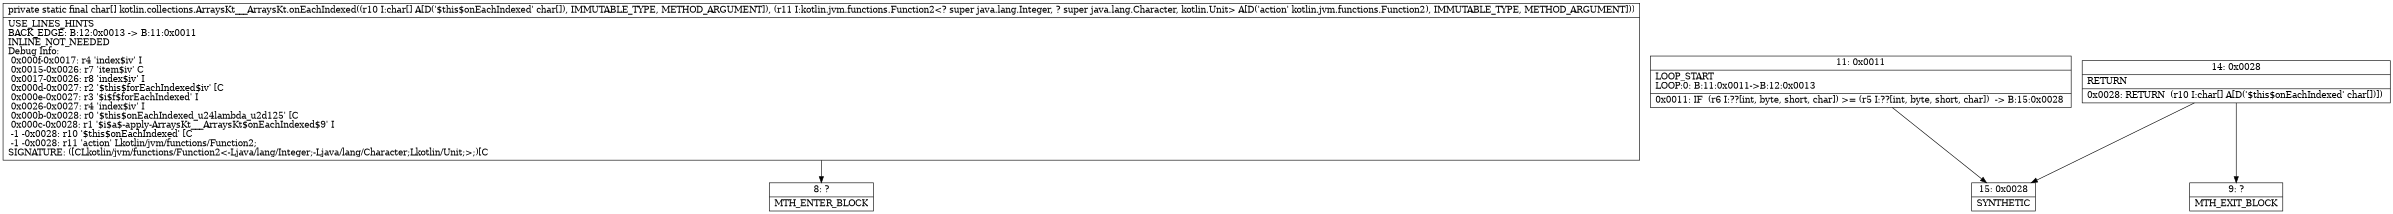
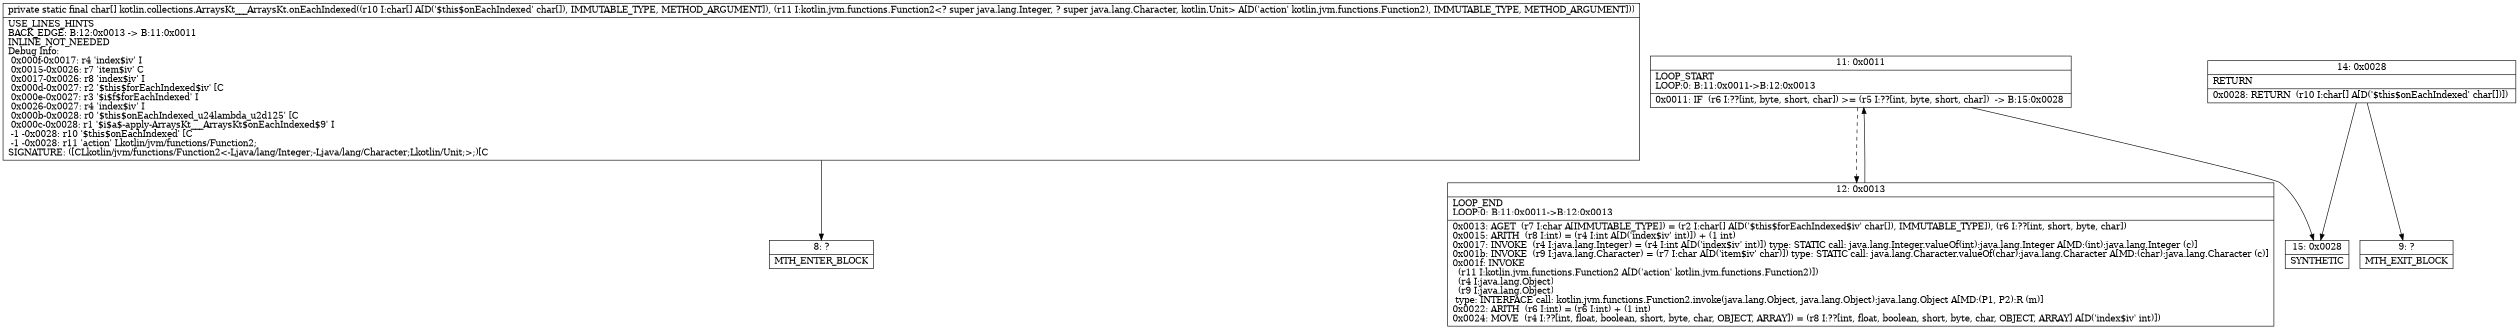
none -> (1861, 254)
